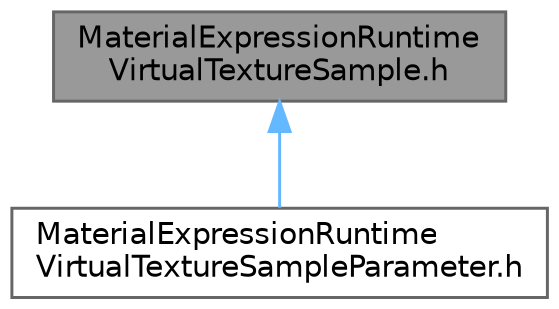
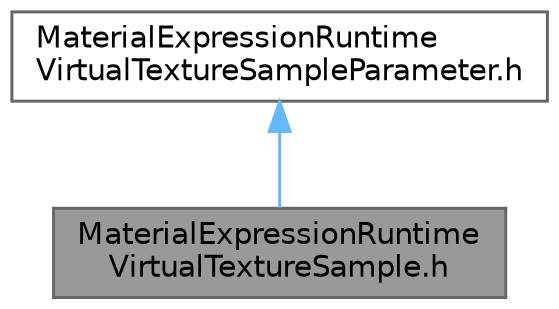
(280, 170) -> (280, 170)
